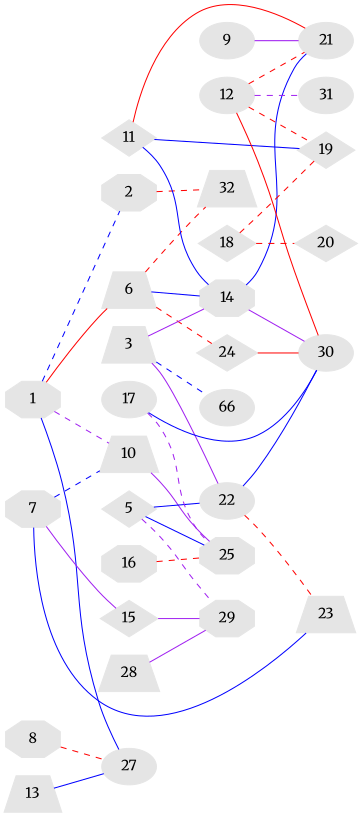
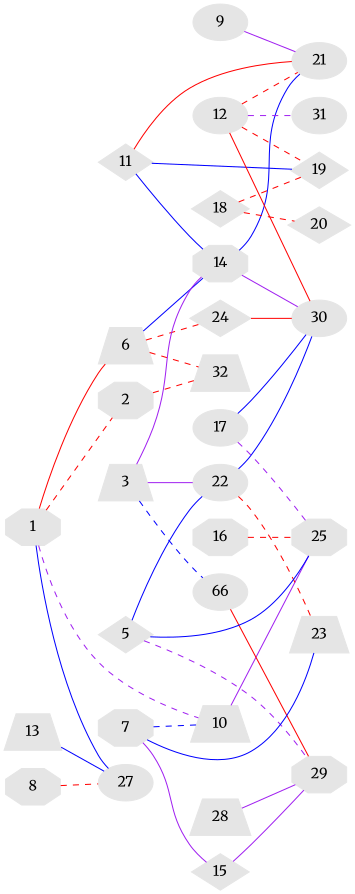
(81, 296) -> (79, 464)
none -> (269, 683)
